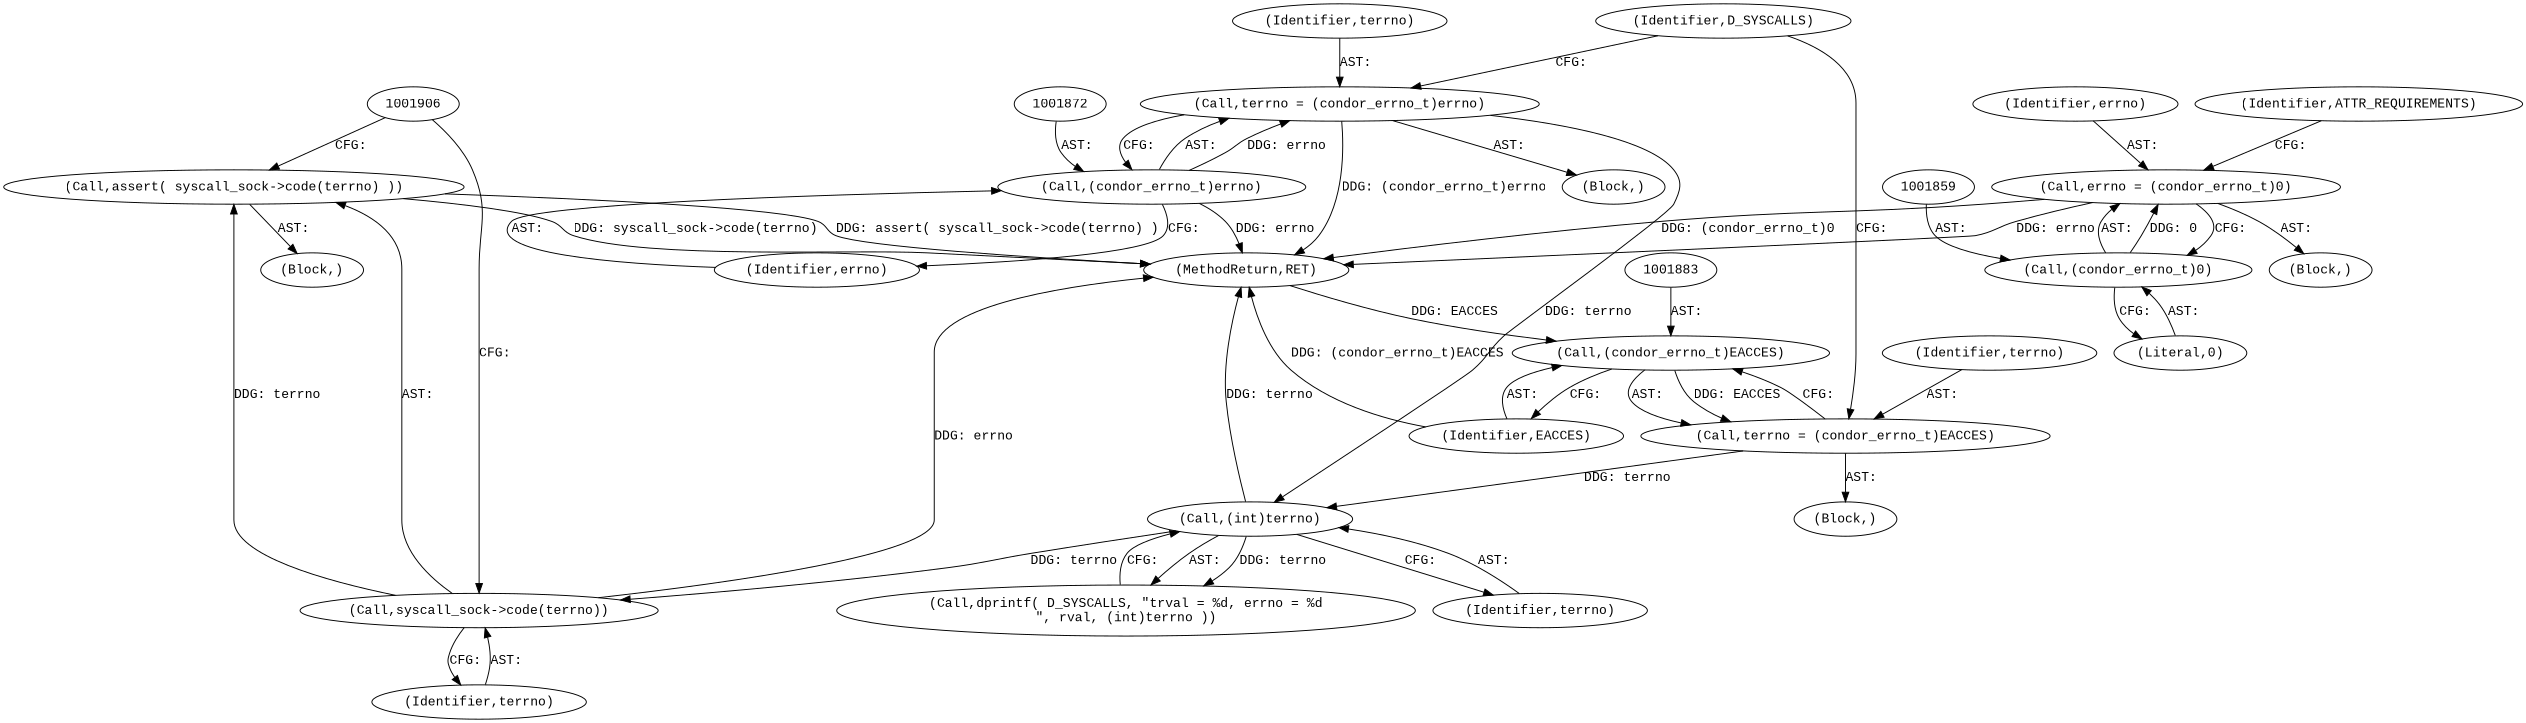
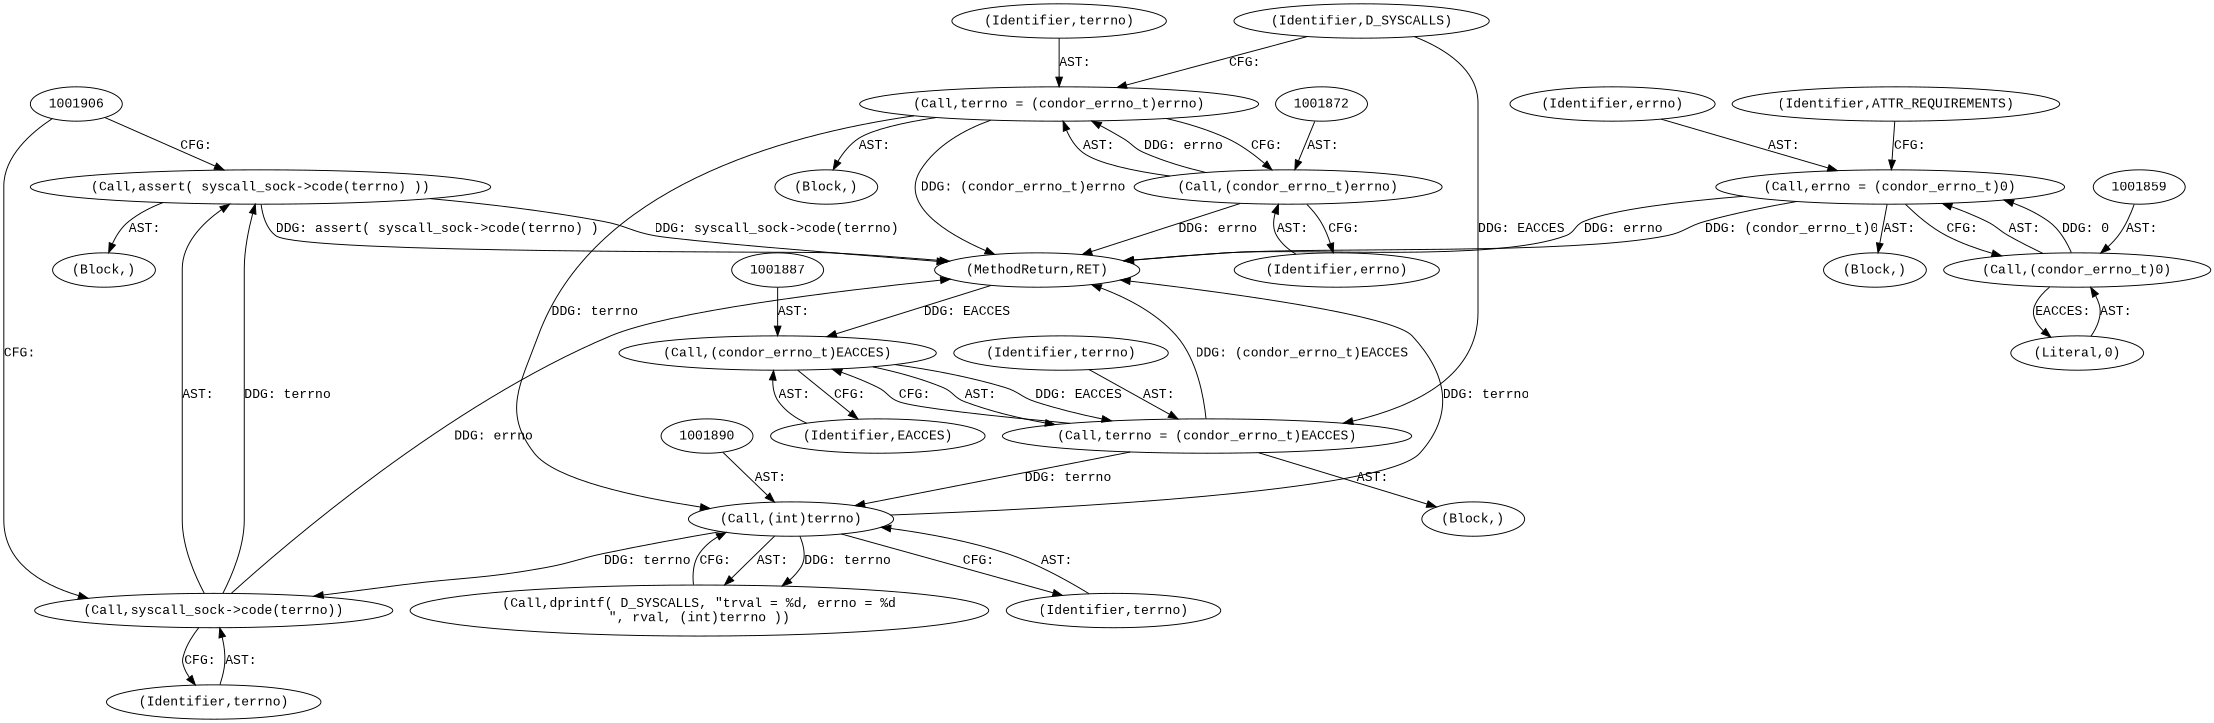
(1876, 229) -> (1521, 229)
(1671, 270) -> (778, 270)
(2139, 312) -> (2067, 312)
(1317, 388) -> (1176, 336)
none -> (707, 436)
